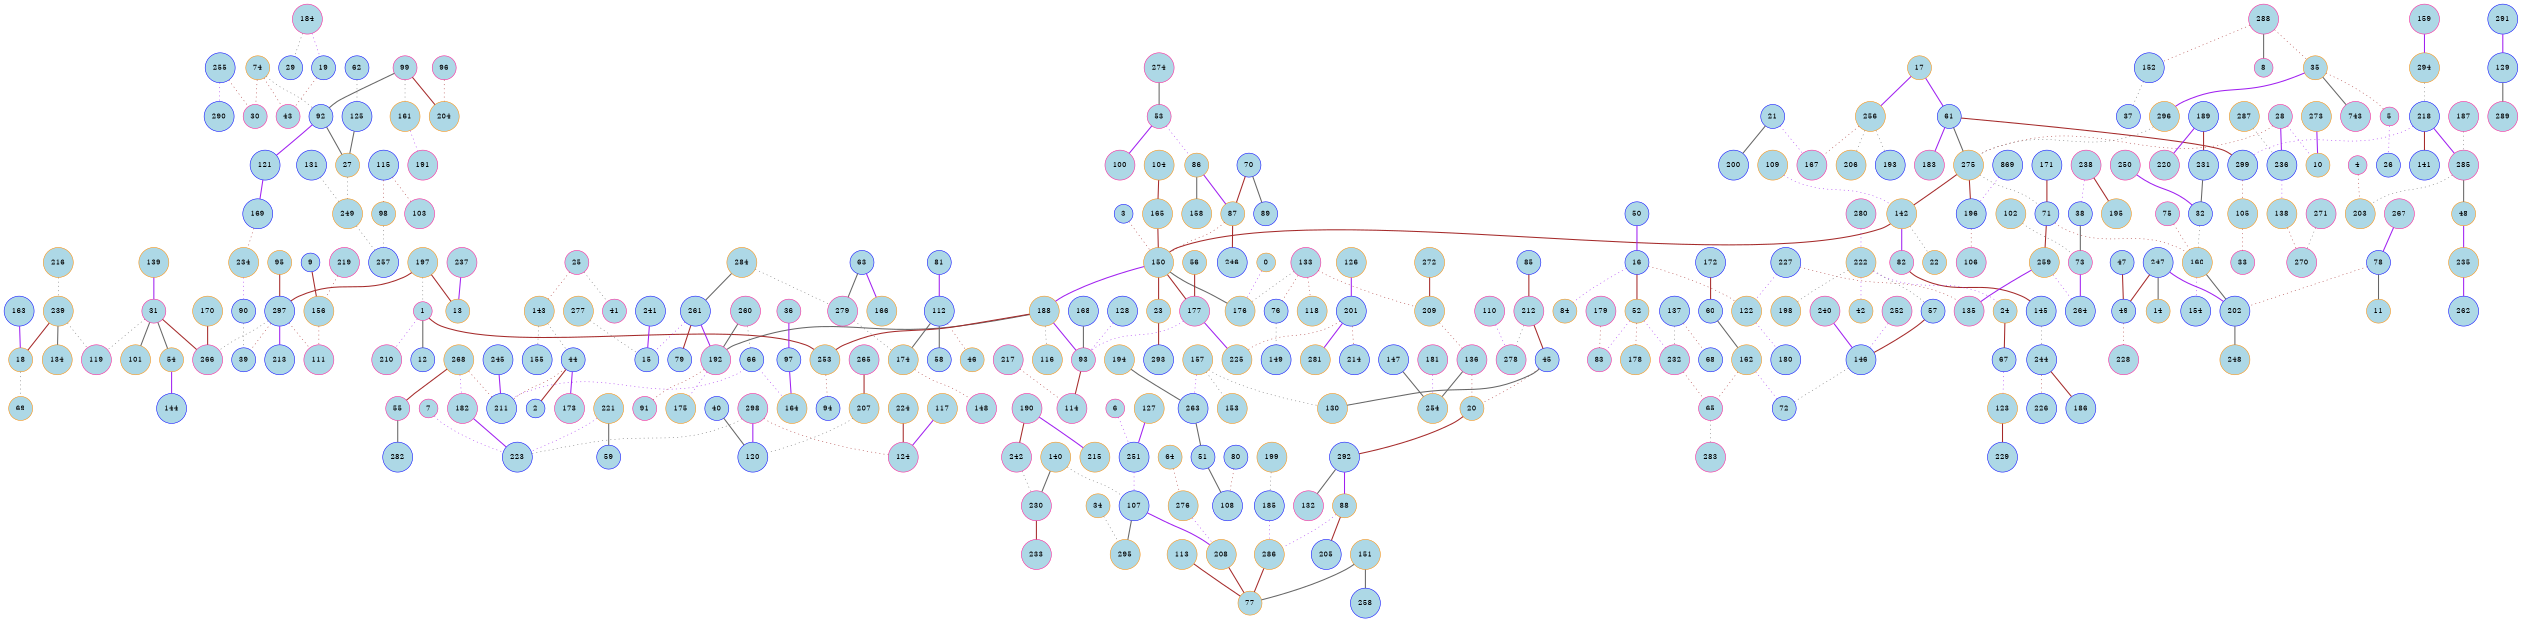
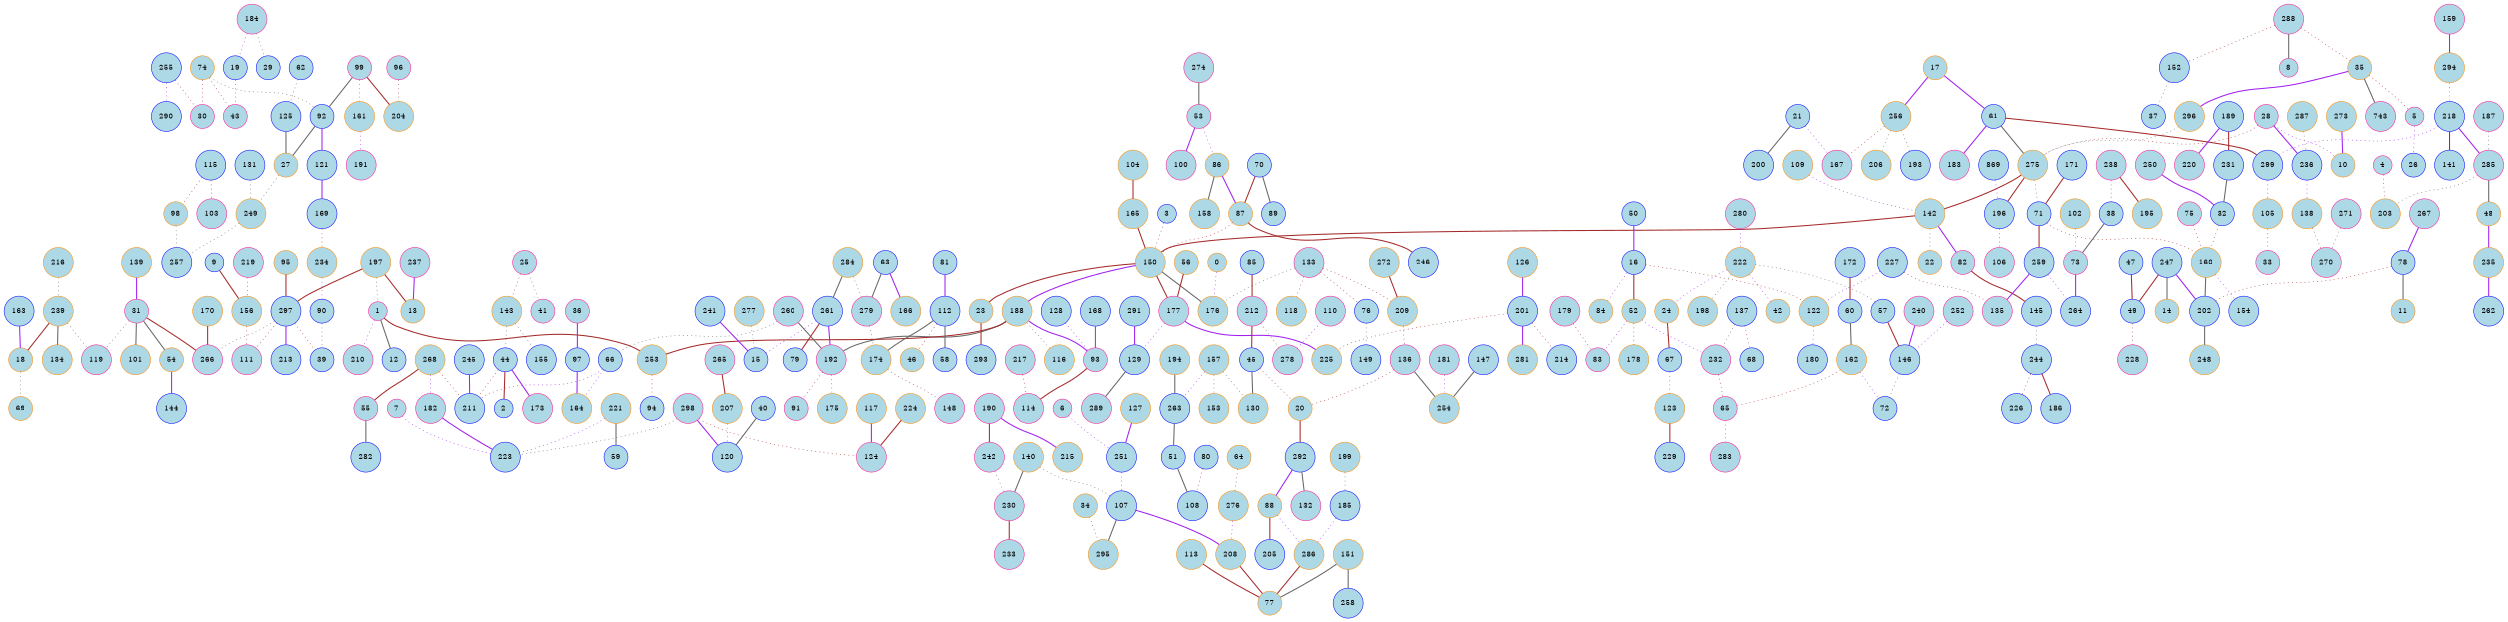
(2044, 262) -> (2039, 262)
(1137, 335) -> (1154, 335)
